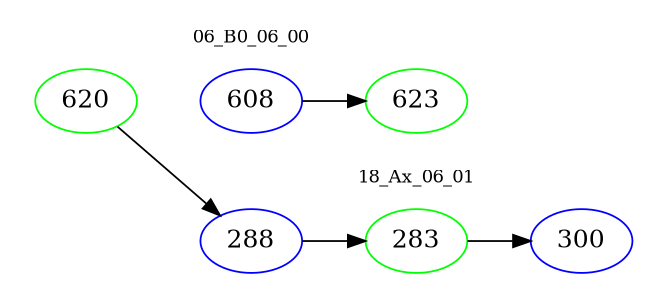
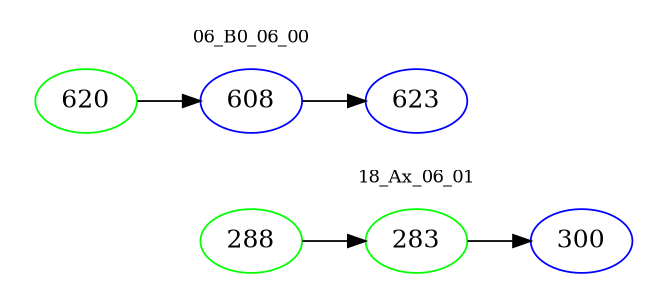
(416, 101) -> (416, 101)
(162, 165) -> (160, 101)
(251, 241) -> (251, 241)
